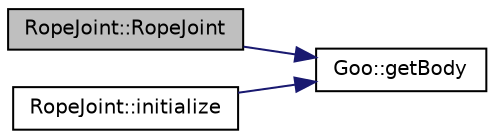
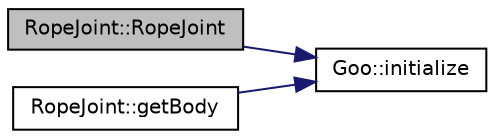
(401, 70) -> (401, 70)
(126, 108) -> (126, 108)
